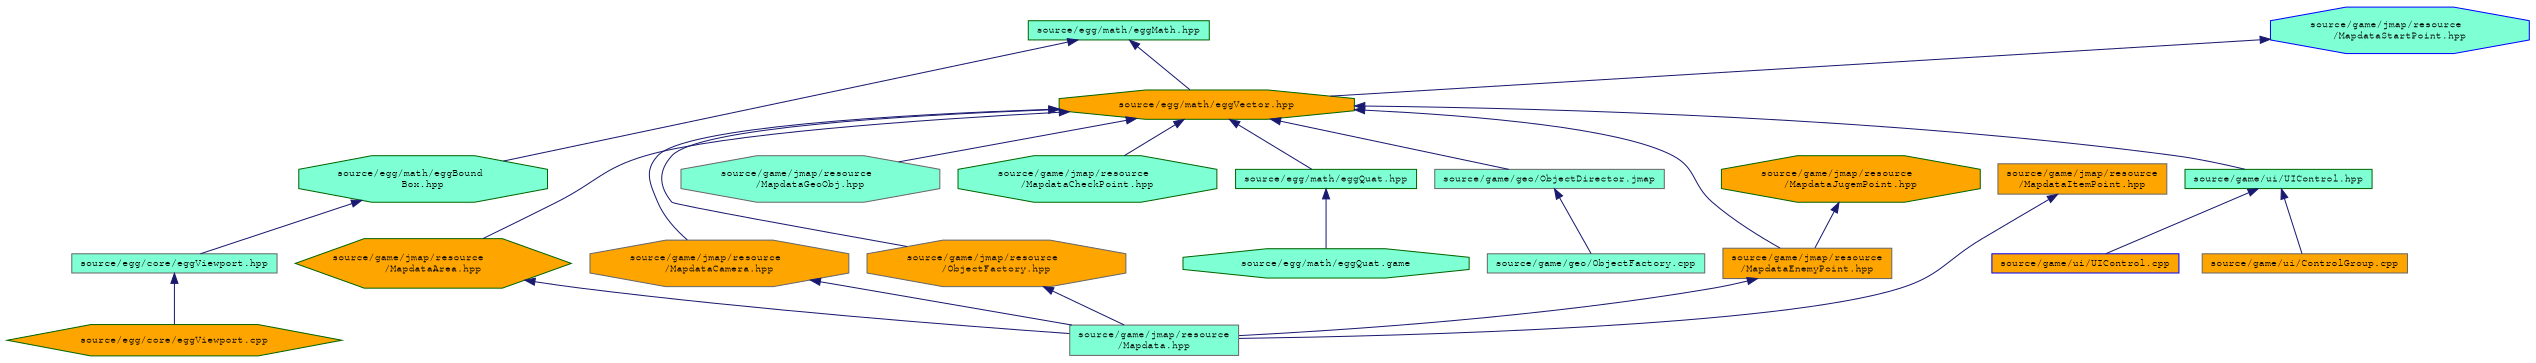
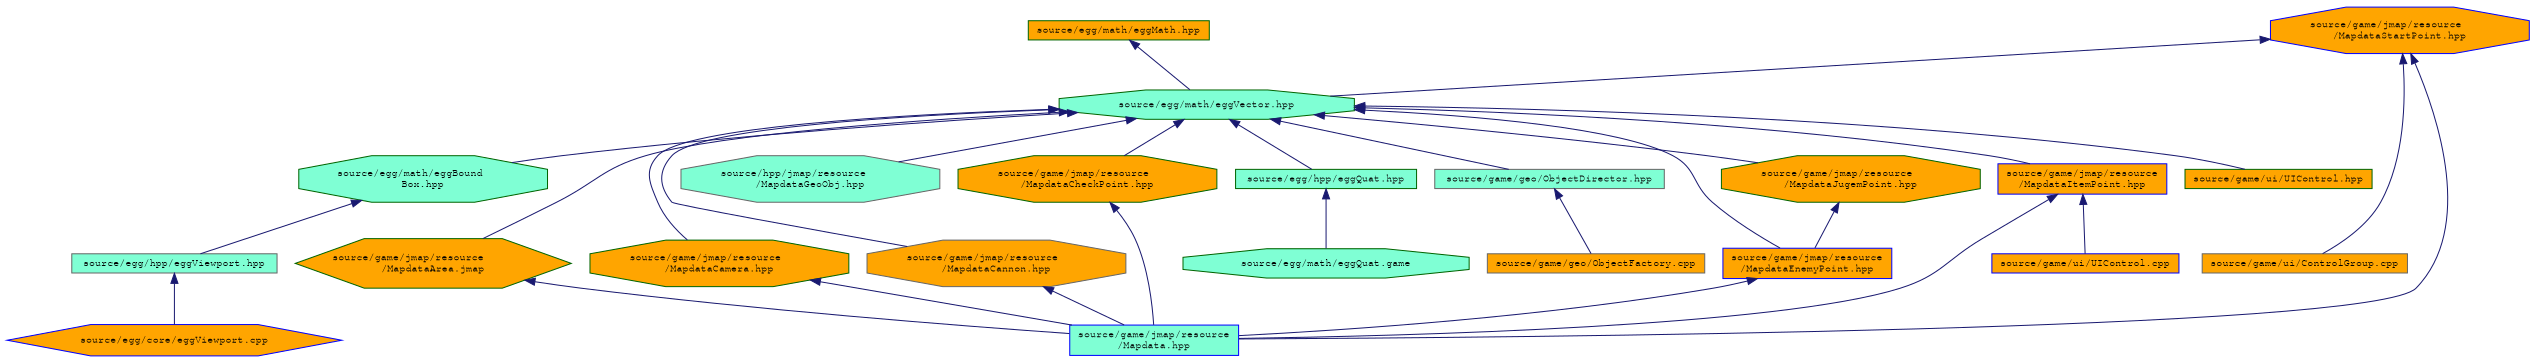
(1119, 30) -> (1119, 30)
(2400, 30) -> (2400, 30)
(786, 102) -> (664, 145)
(1207, 105) -> (1207, 105)
none -> (1699, 124)
none -> (1542, 137)
(810, 179) -> (810, 179)
(1087, 179) -> (1087, 179)
(1326, 179) -> (1326, 179)
(1550, 179) -> (1550, 179)
(2082, 179) -> (2082, 179)
(2279, 179) -> (2279, 179)
(2177, 223) -> (2084, 229)
(2293, 226) -> (2393, 173)
(174, 263) -> (174, 263)
(433, 263) -> (433, 263)
(719, 263) -> (719, 263)
(996, 263) -> (996, 263)
(1596, 263) -> (1596, 263)
(1807, 263) -> (1807, 263)
none -> (1144, 264)
none -> (1948, 328)
(174, 340) -> (174, 340)
(1154, 340) -> (1154, 340)
